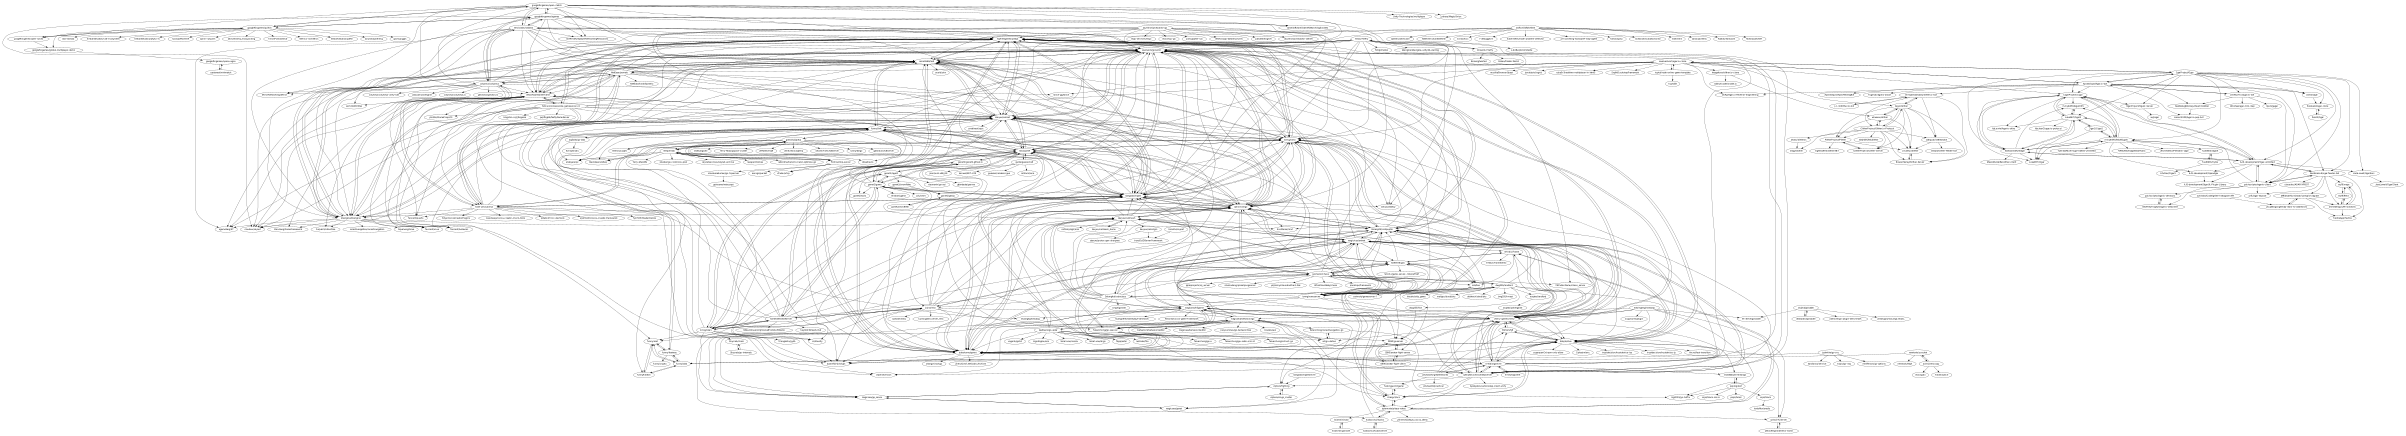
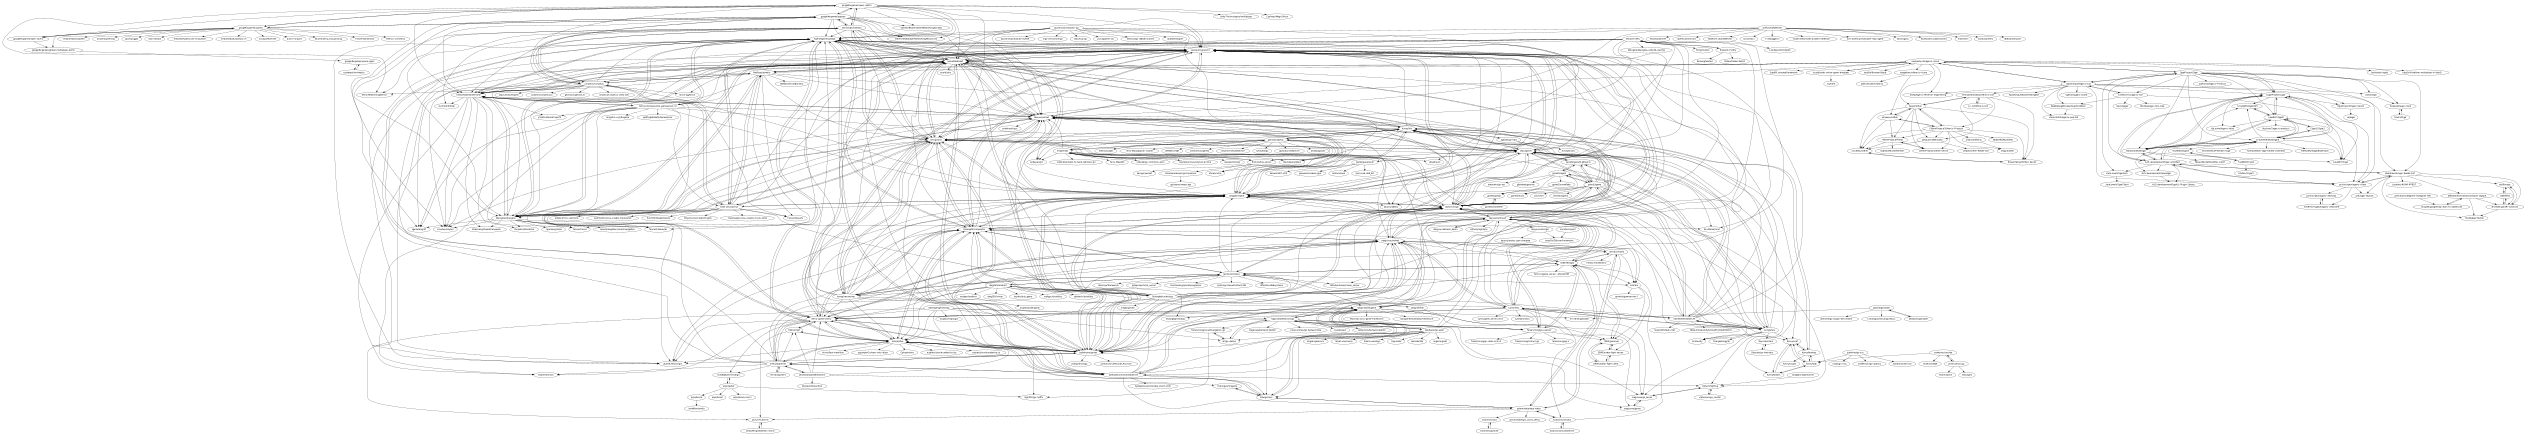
none -> (2212, 84)
